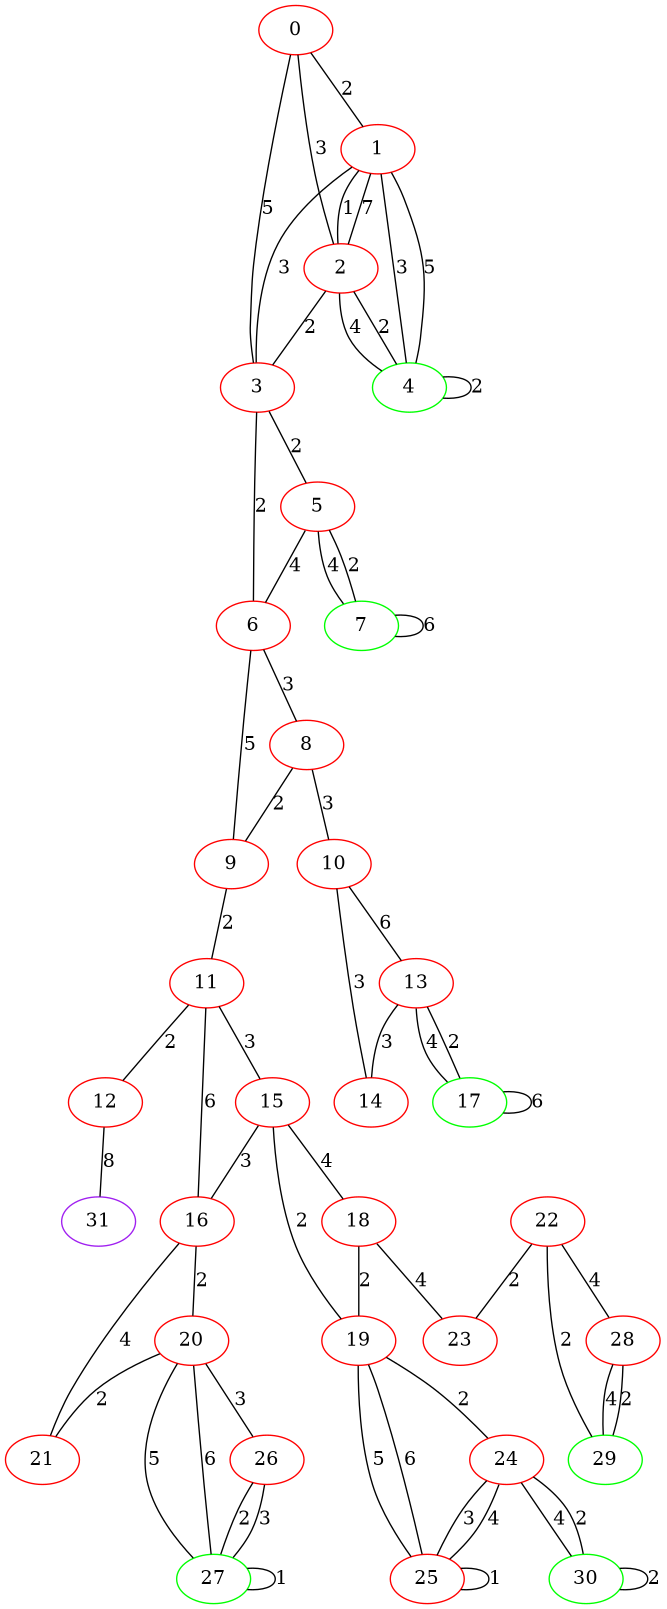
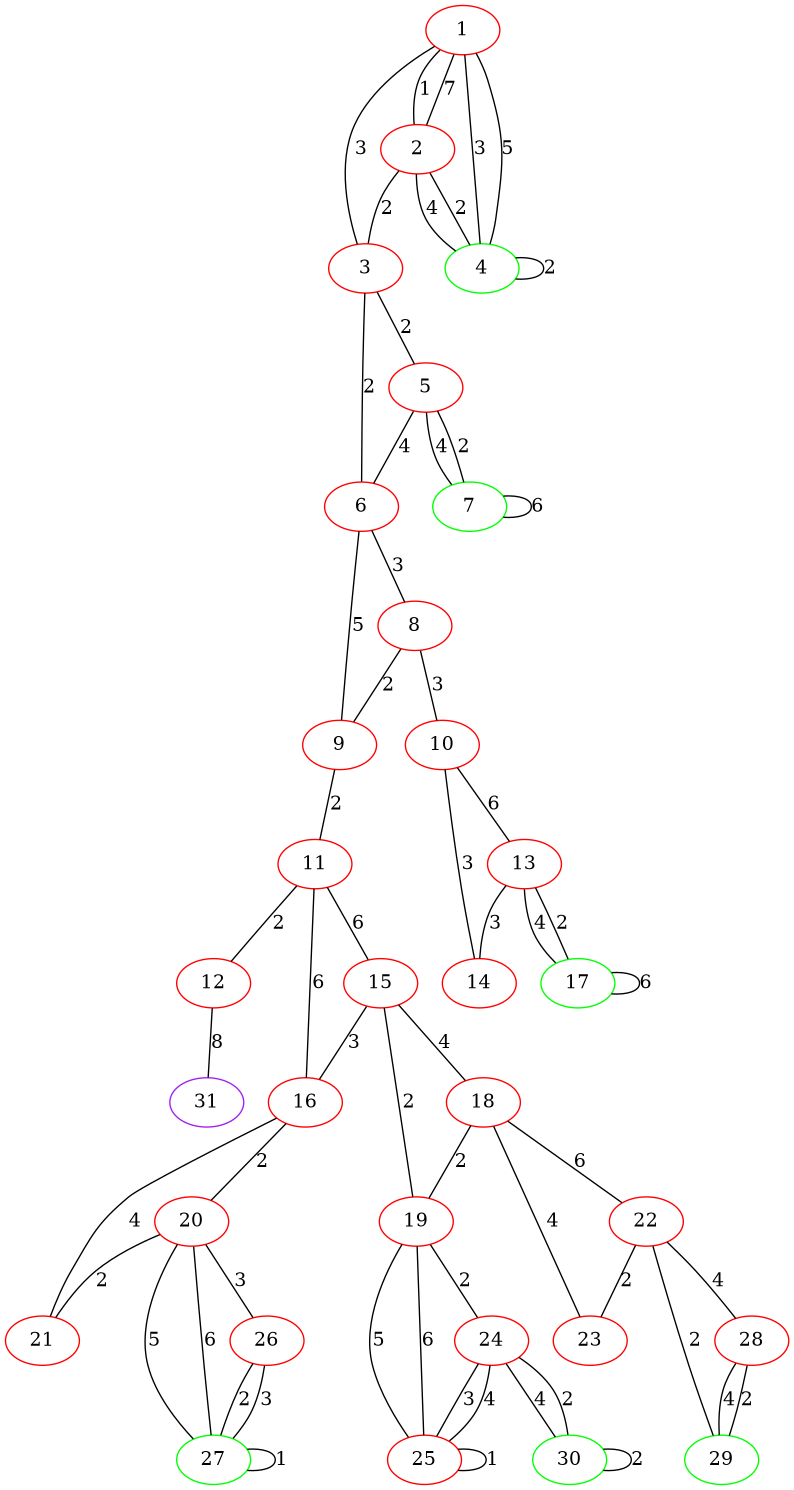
(296, 30) -> none
(251, 1043) -> (359, 924)
none -> (565, 1162)
